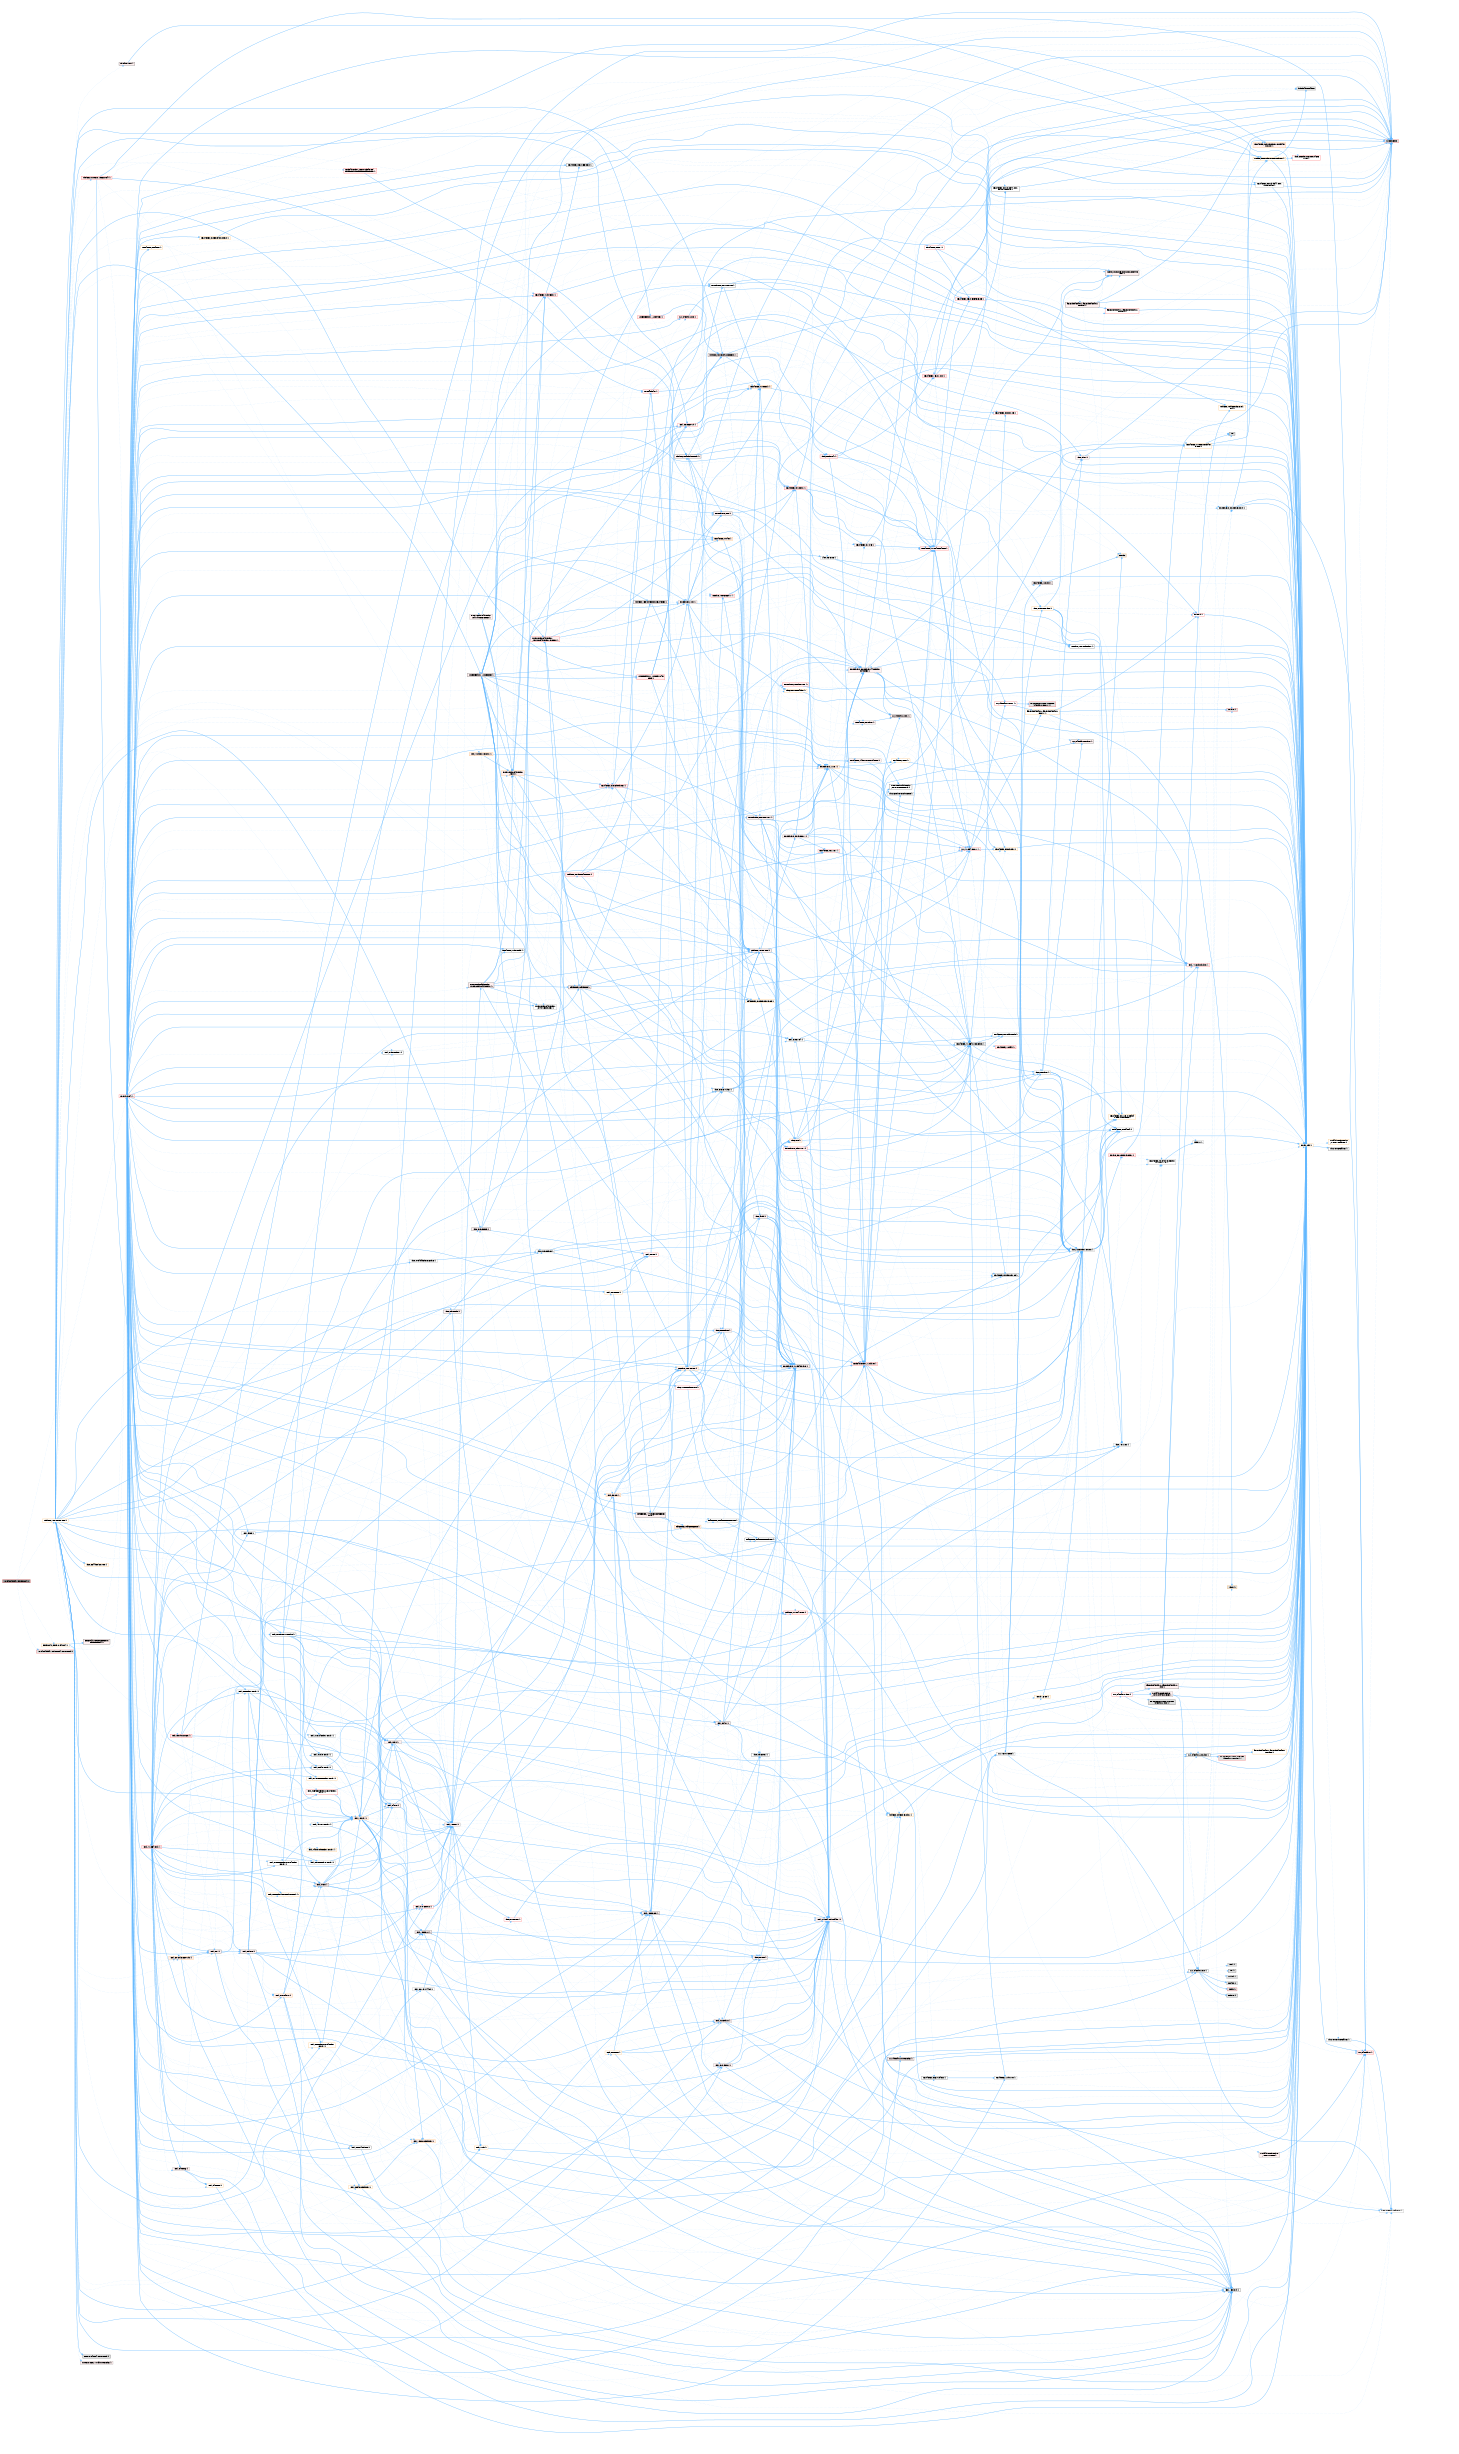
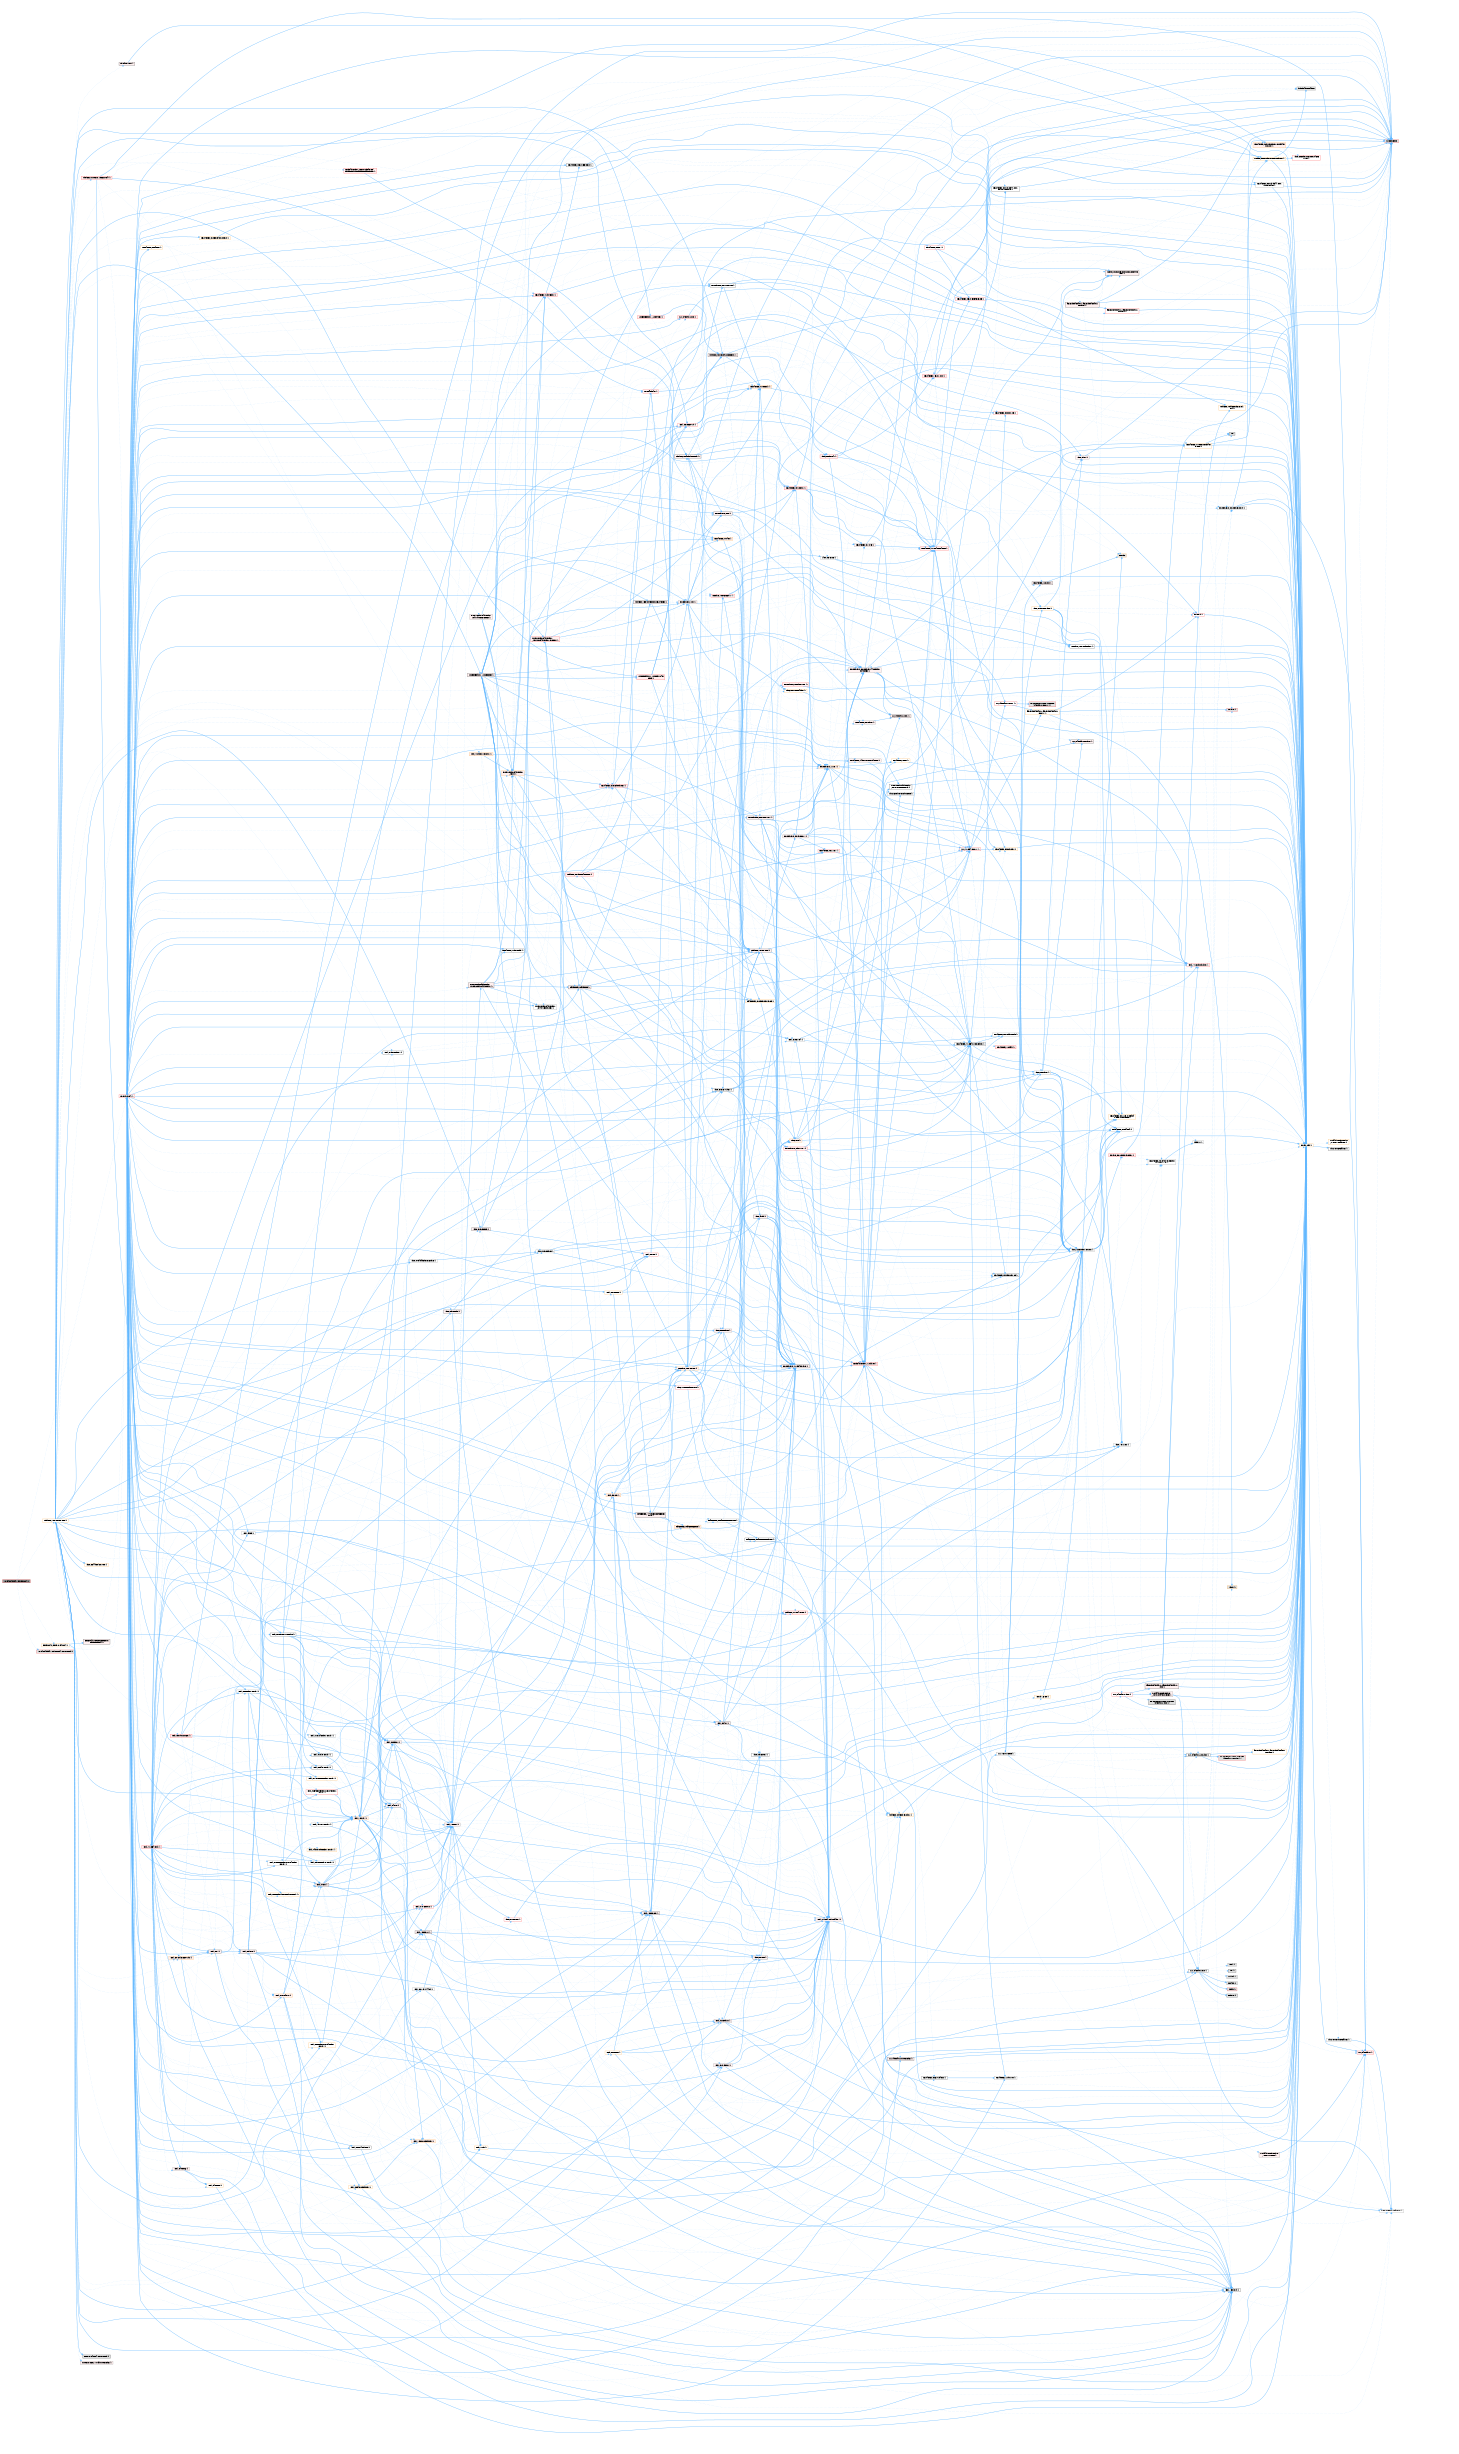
(393, 1742) -> (393, 1742)
(697, 2116) -> (466, 1218)
